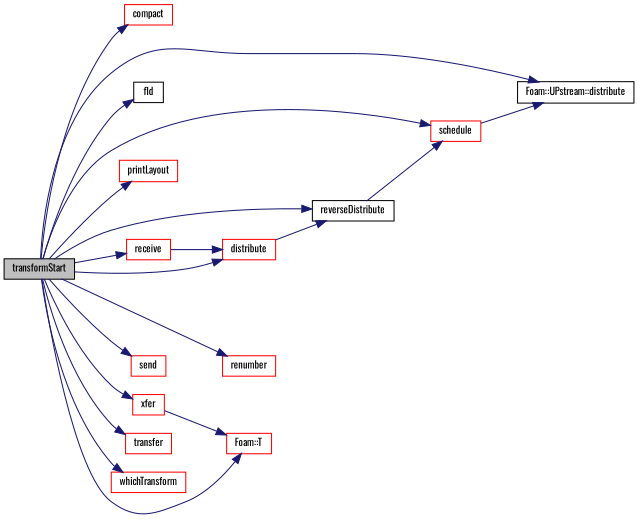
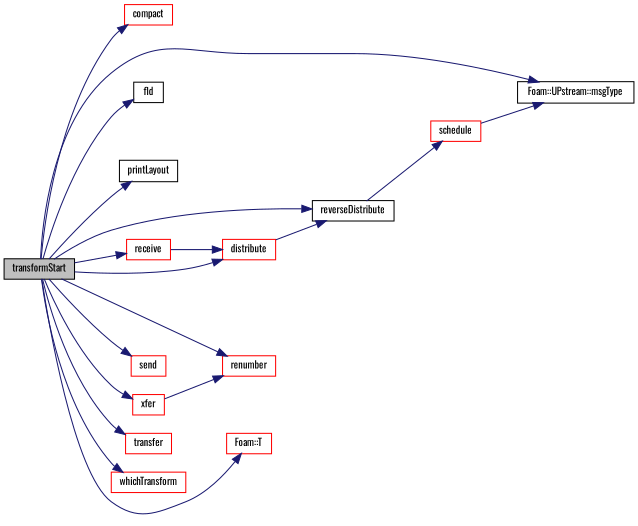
(576, 92) -> (576, 92)
(198, 118) -> none
(149, 171) -> (149, 171)
(191, 421) -> (189, 389)
